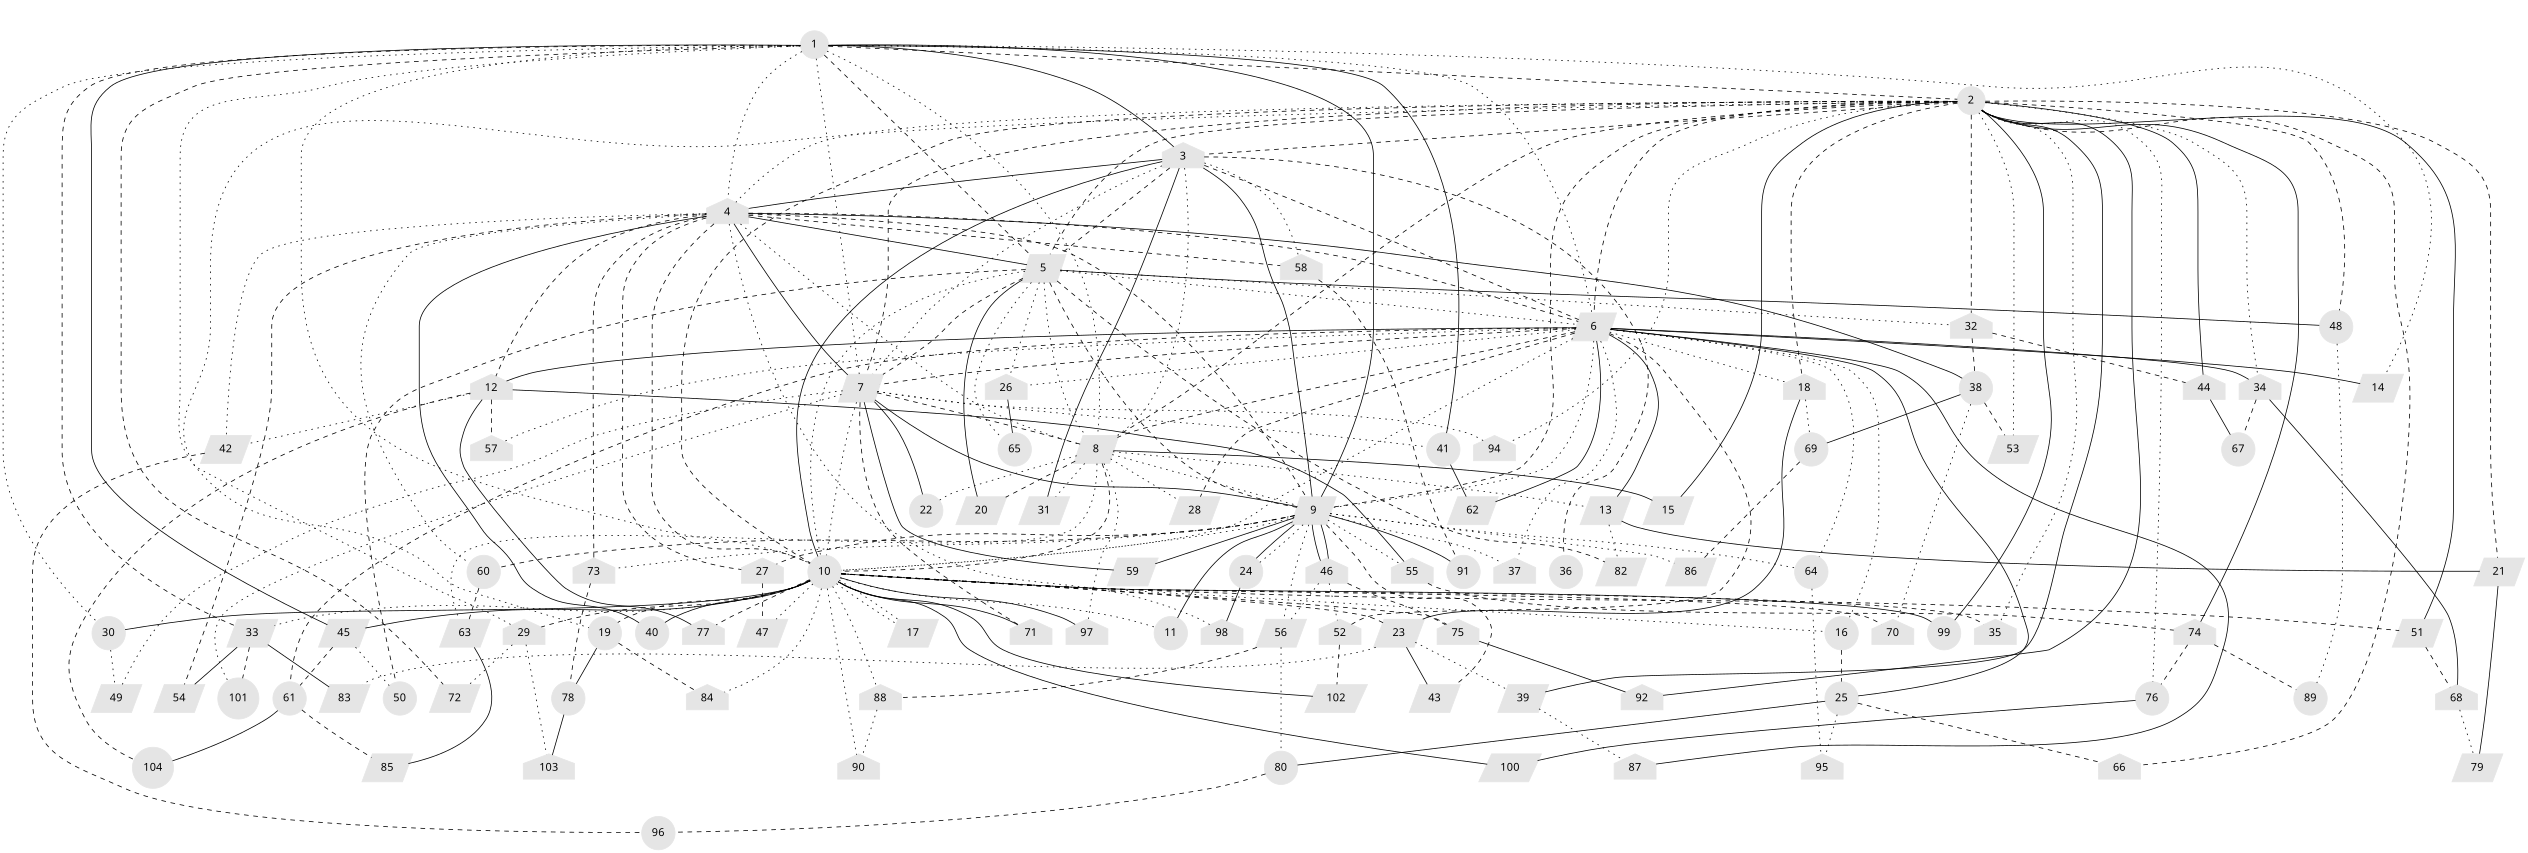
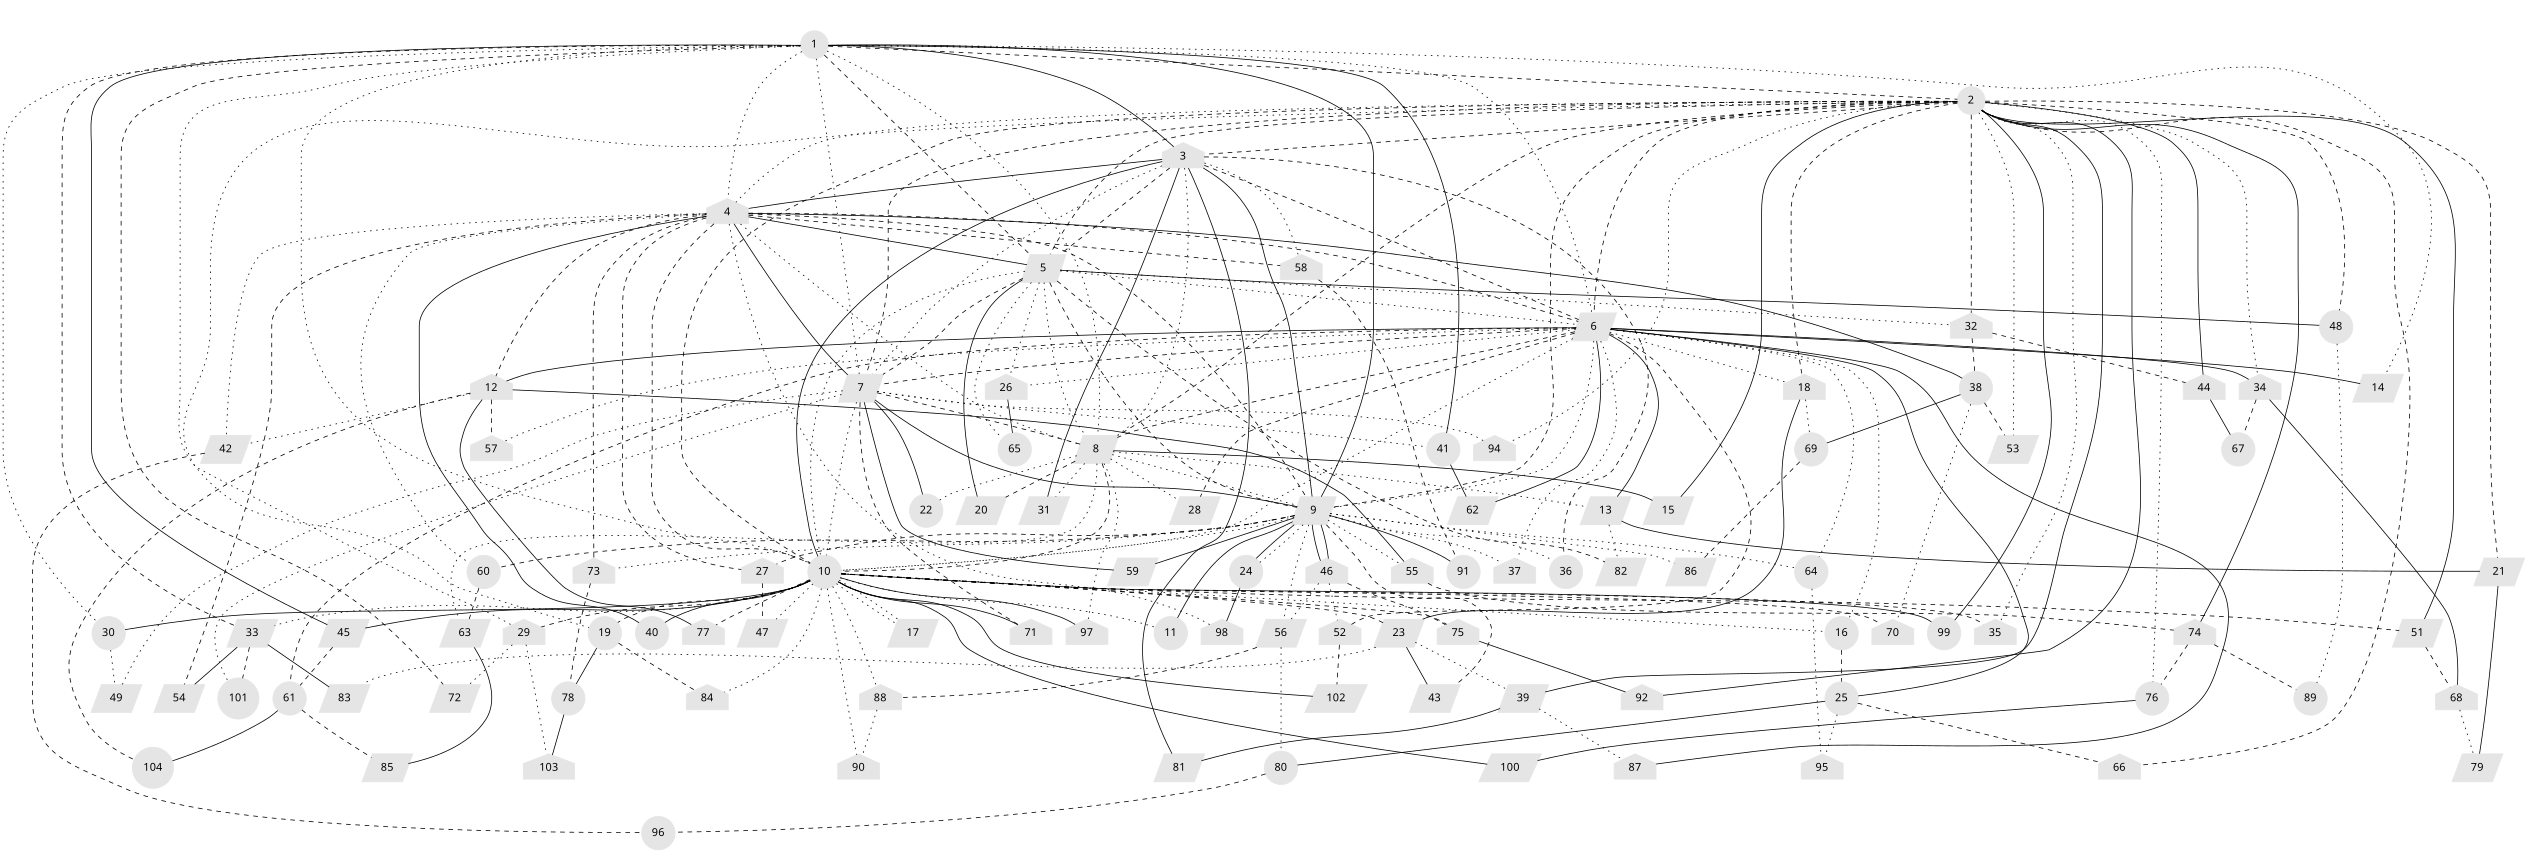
none -> (1442, 536)
(400, 698) -> none
none -> (1179, 768)
